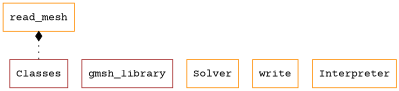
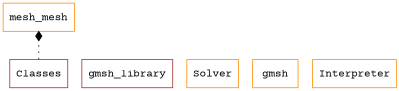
(39, 17) -> (39, 17)
(275, 74) -> (275, 74)
